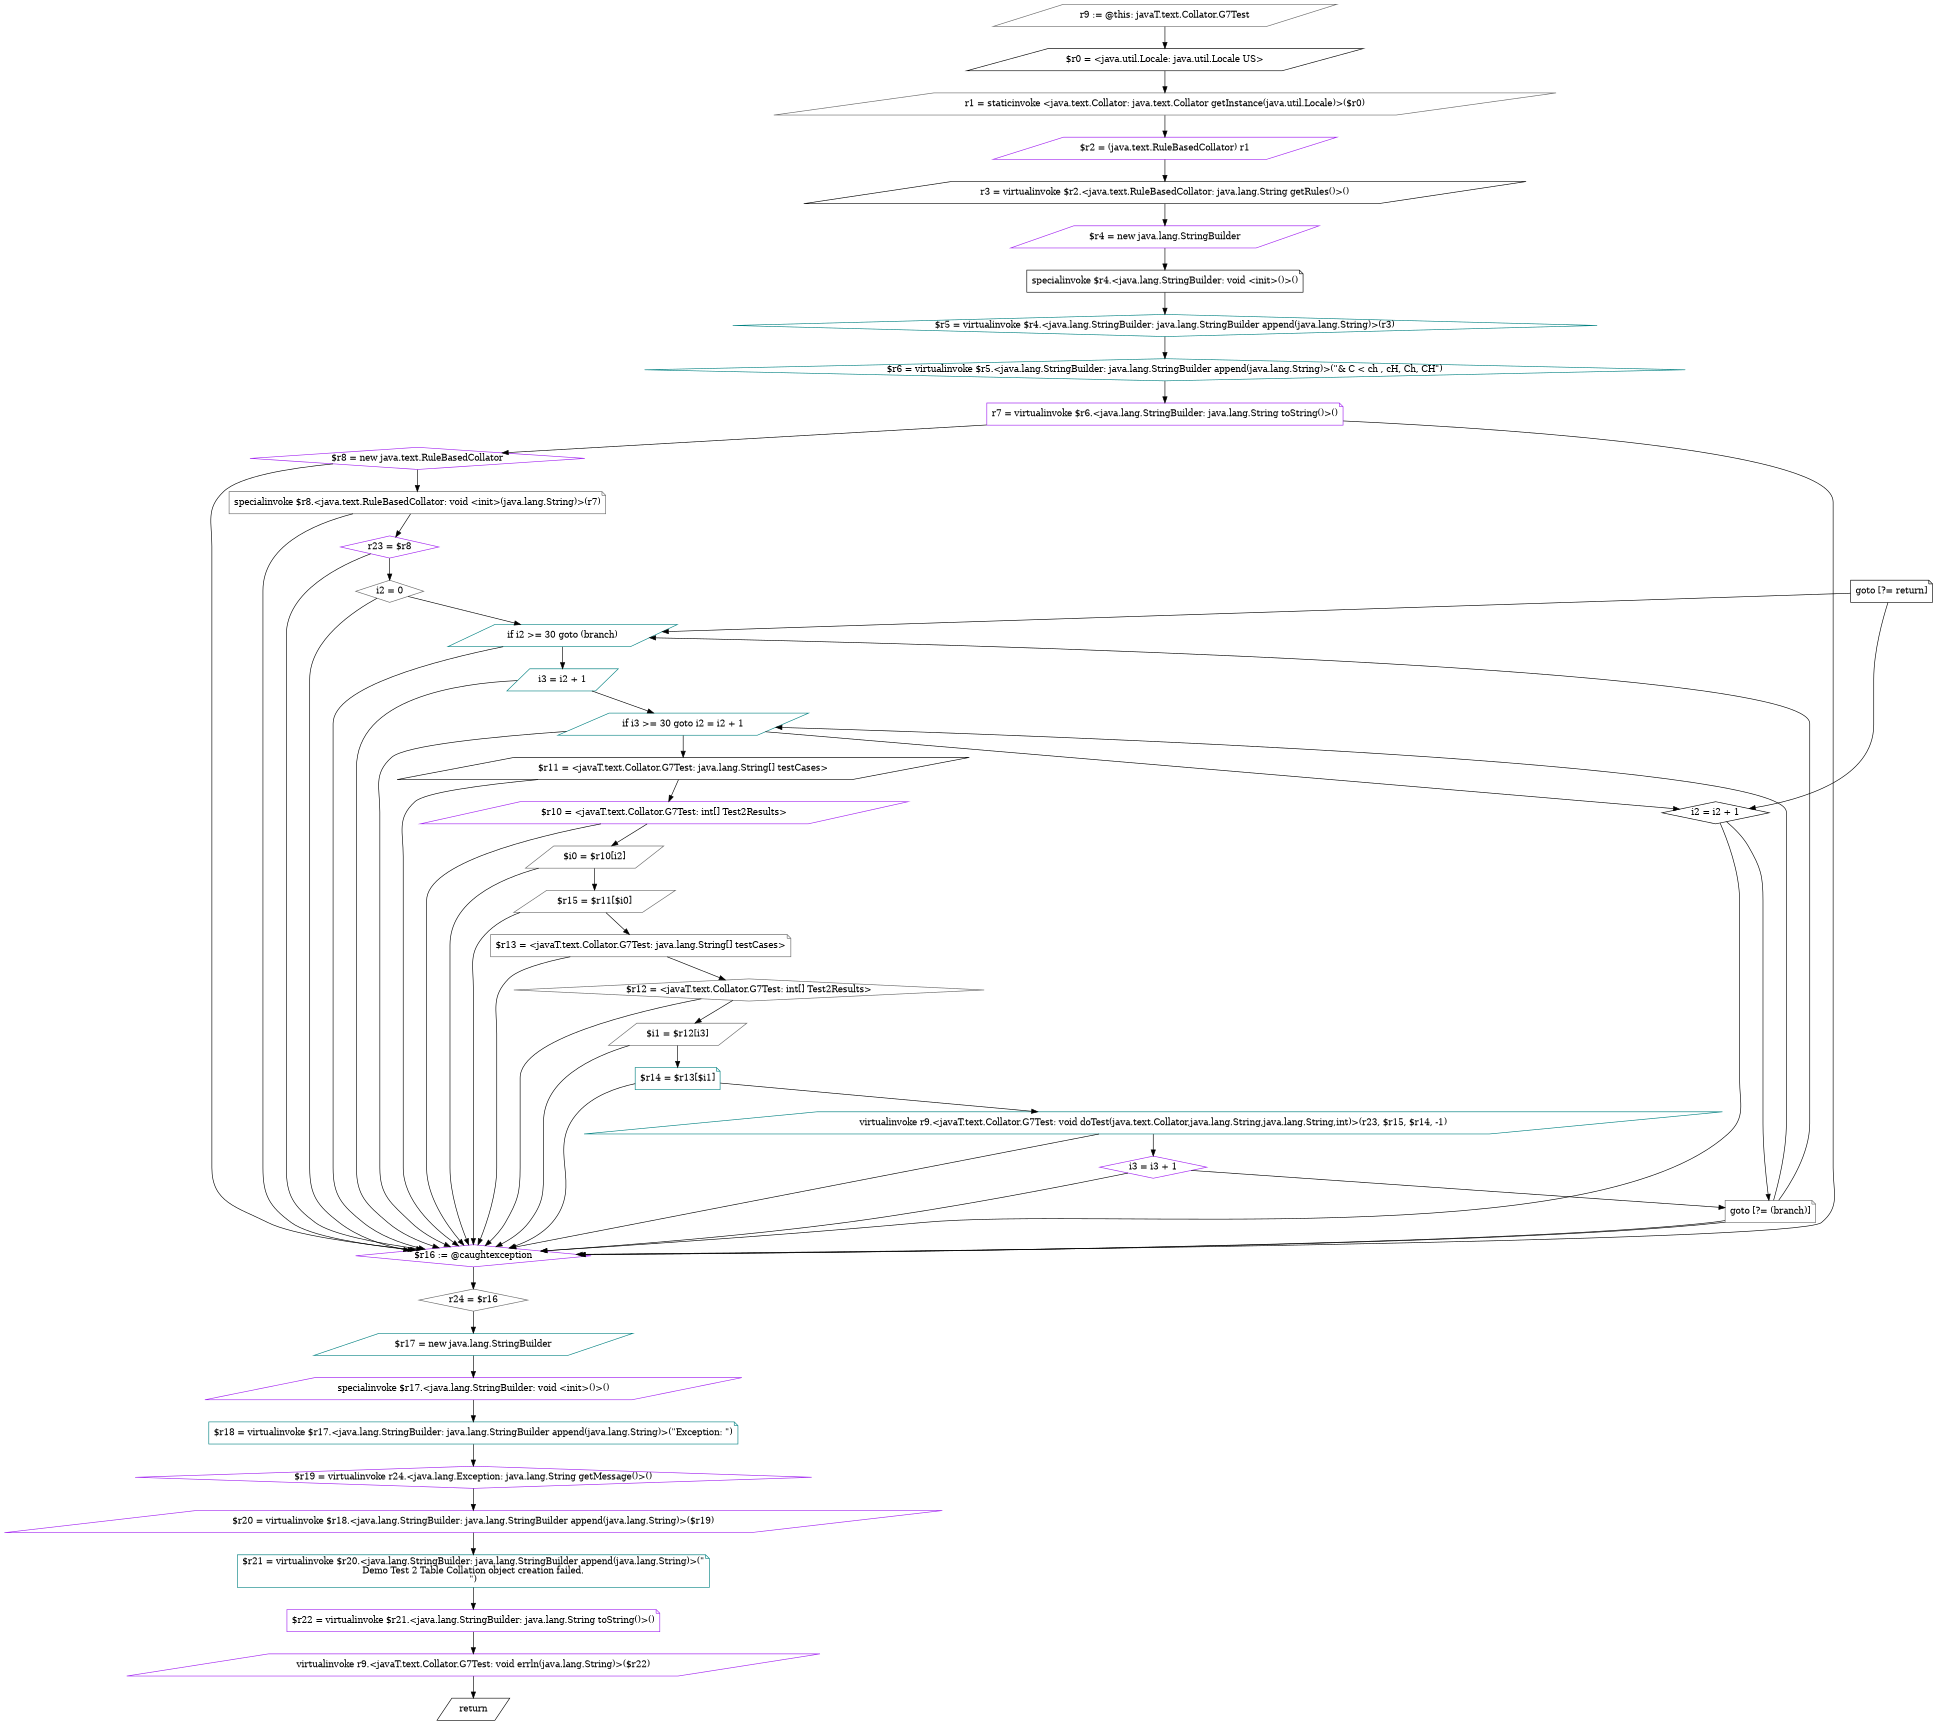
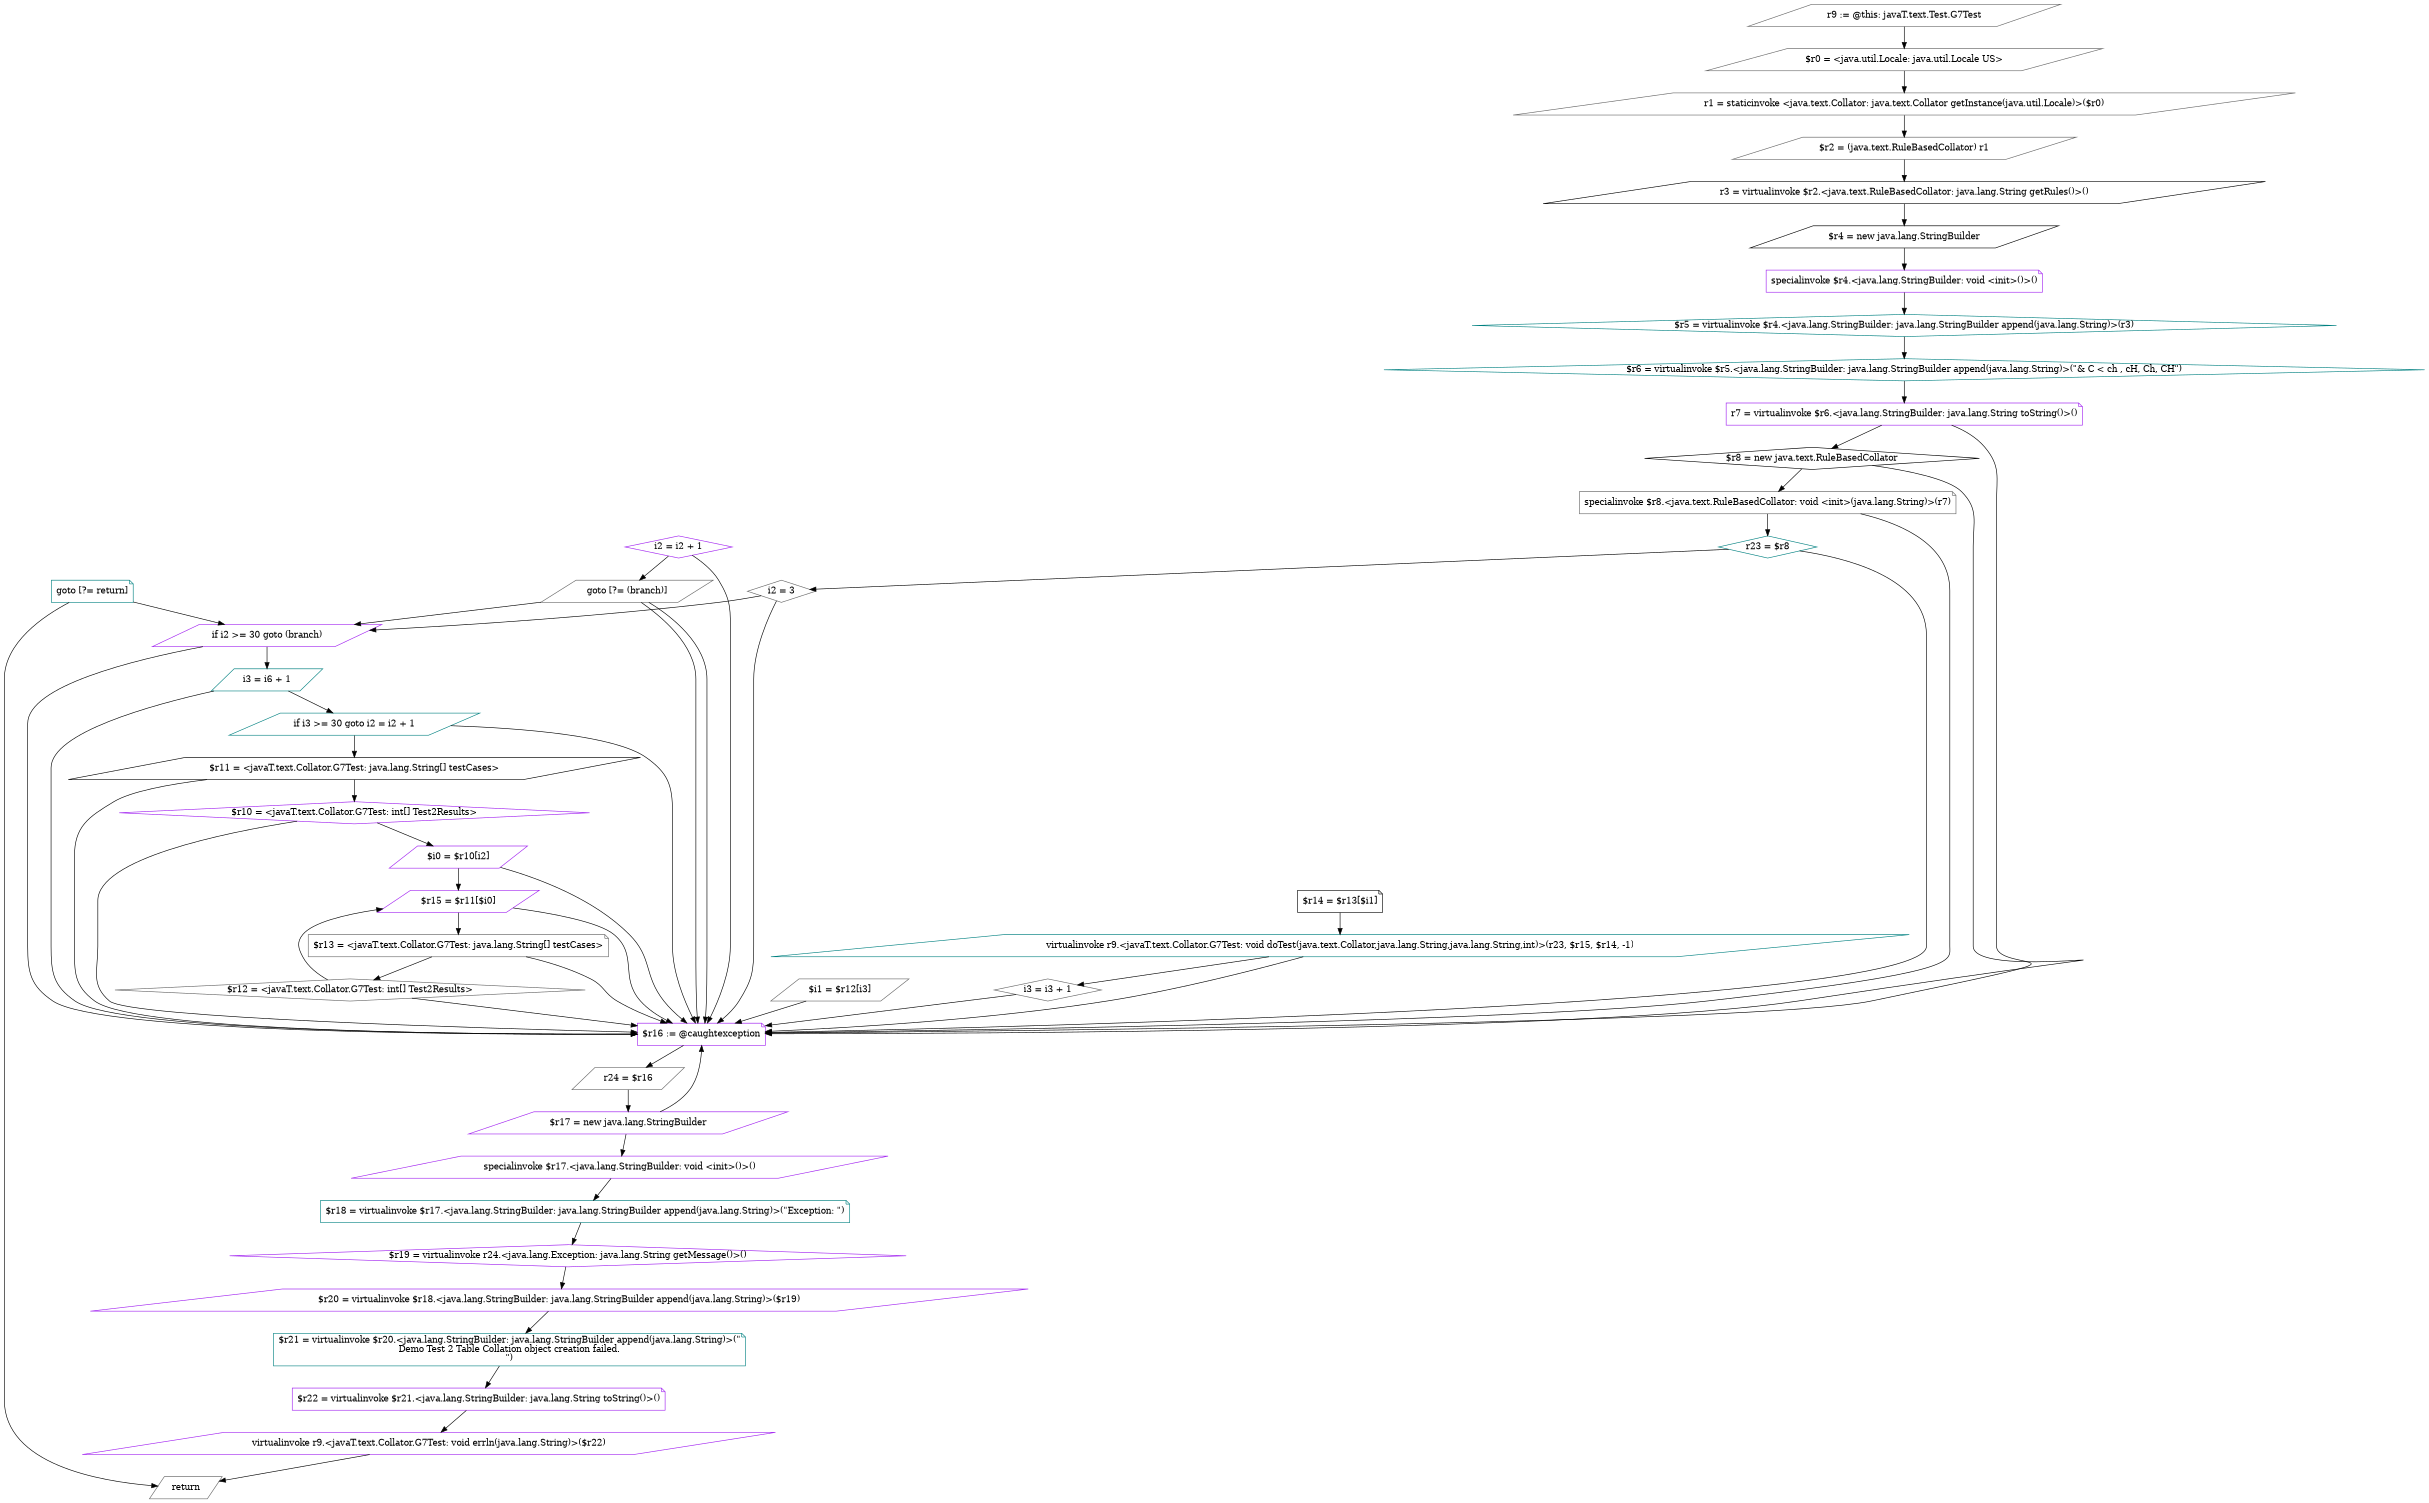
(1165, 15) -> (1904, 15)
(1165, 60) -> (1904, 60)
(1165, 148) -> (1904, 148)
(1165, 237) -> (1904, 237)
(1165, 281) -> (1904, 281)
(417, 458) -> (1812, 458)
(390, 547) -> (1768, 547)
(390, 591) -> (781, 591)
(1892, 591) -> (92, 591)
(563, 636) -> (267, 636)
(563, 680) -> (267, 680)
(1871, 741) -> (4, 1080)
(1482, 761) -> none
(1219, 770) -> none
(664, 813) -> (354, 813)
(1716, 813) -> (679, 547)
(595, 857) -> (458, 857)
(595, 901) -> (458, 901)
(717, 1010) -> (311, 928)
(678, 1053) -> none
(678, 1079) -> (1340, 901)
(564, 1157) -> (691, 1088)
(1153, 1167) -> (1048, 990)
(1455, 1189) -> none
(1770, 1211) -> (627, 591)
(473, 1256) -> (701, 1034)
(473, 1300) -> (628, 1079)
(473, 1344) -> (628, 1123)
(473, 1709) -> (186, 1488)
